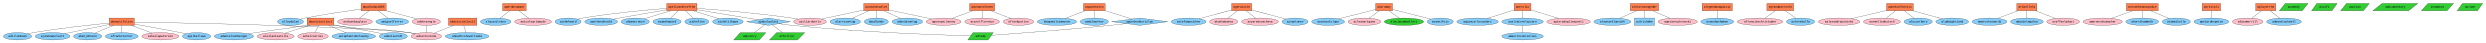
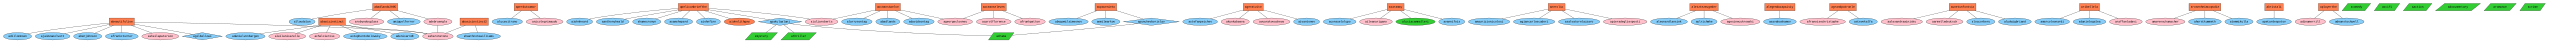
(728, 22) -> (739, 22)
(1644, 22) -> (1704, 22)
(1523, 29) -> (1525, 14)
(197, 36) -> (202, 36)
